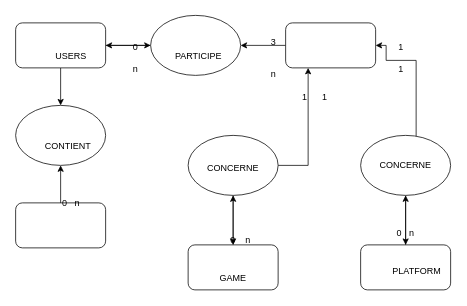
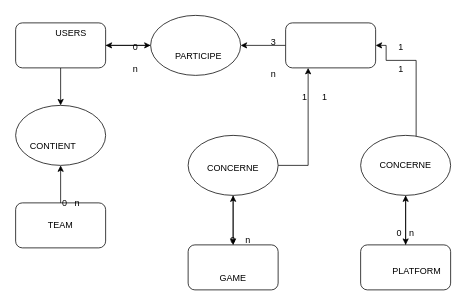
(71, 56) -> (71, 33)
(68, 146) -> (53, 146)
none -> (60, 225)
